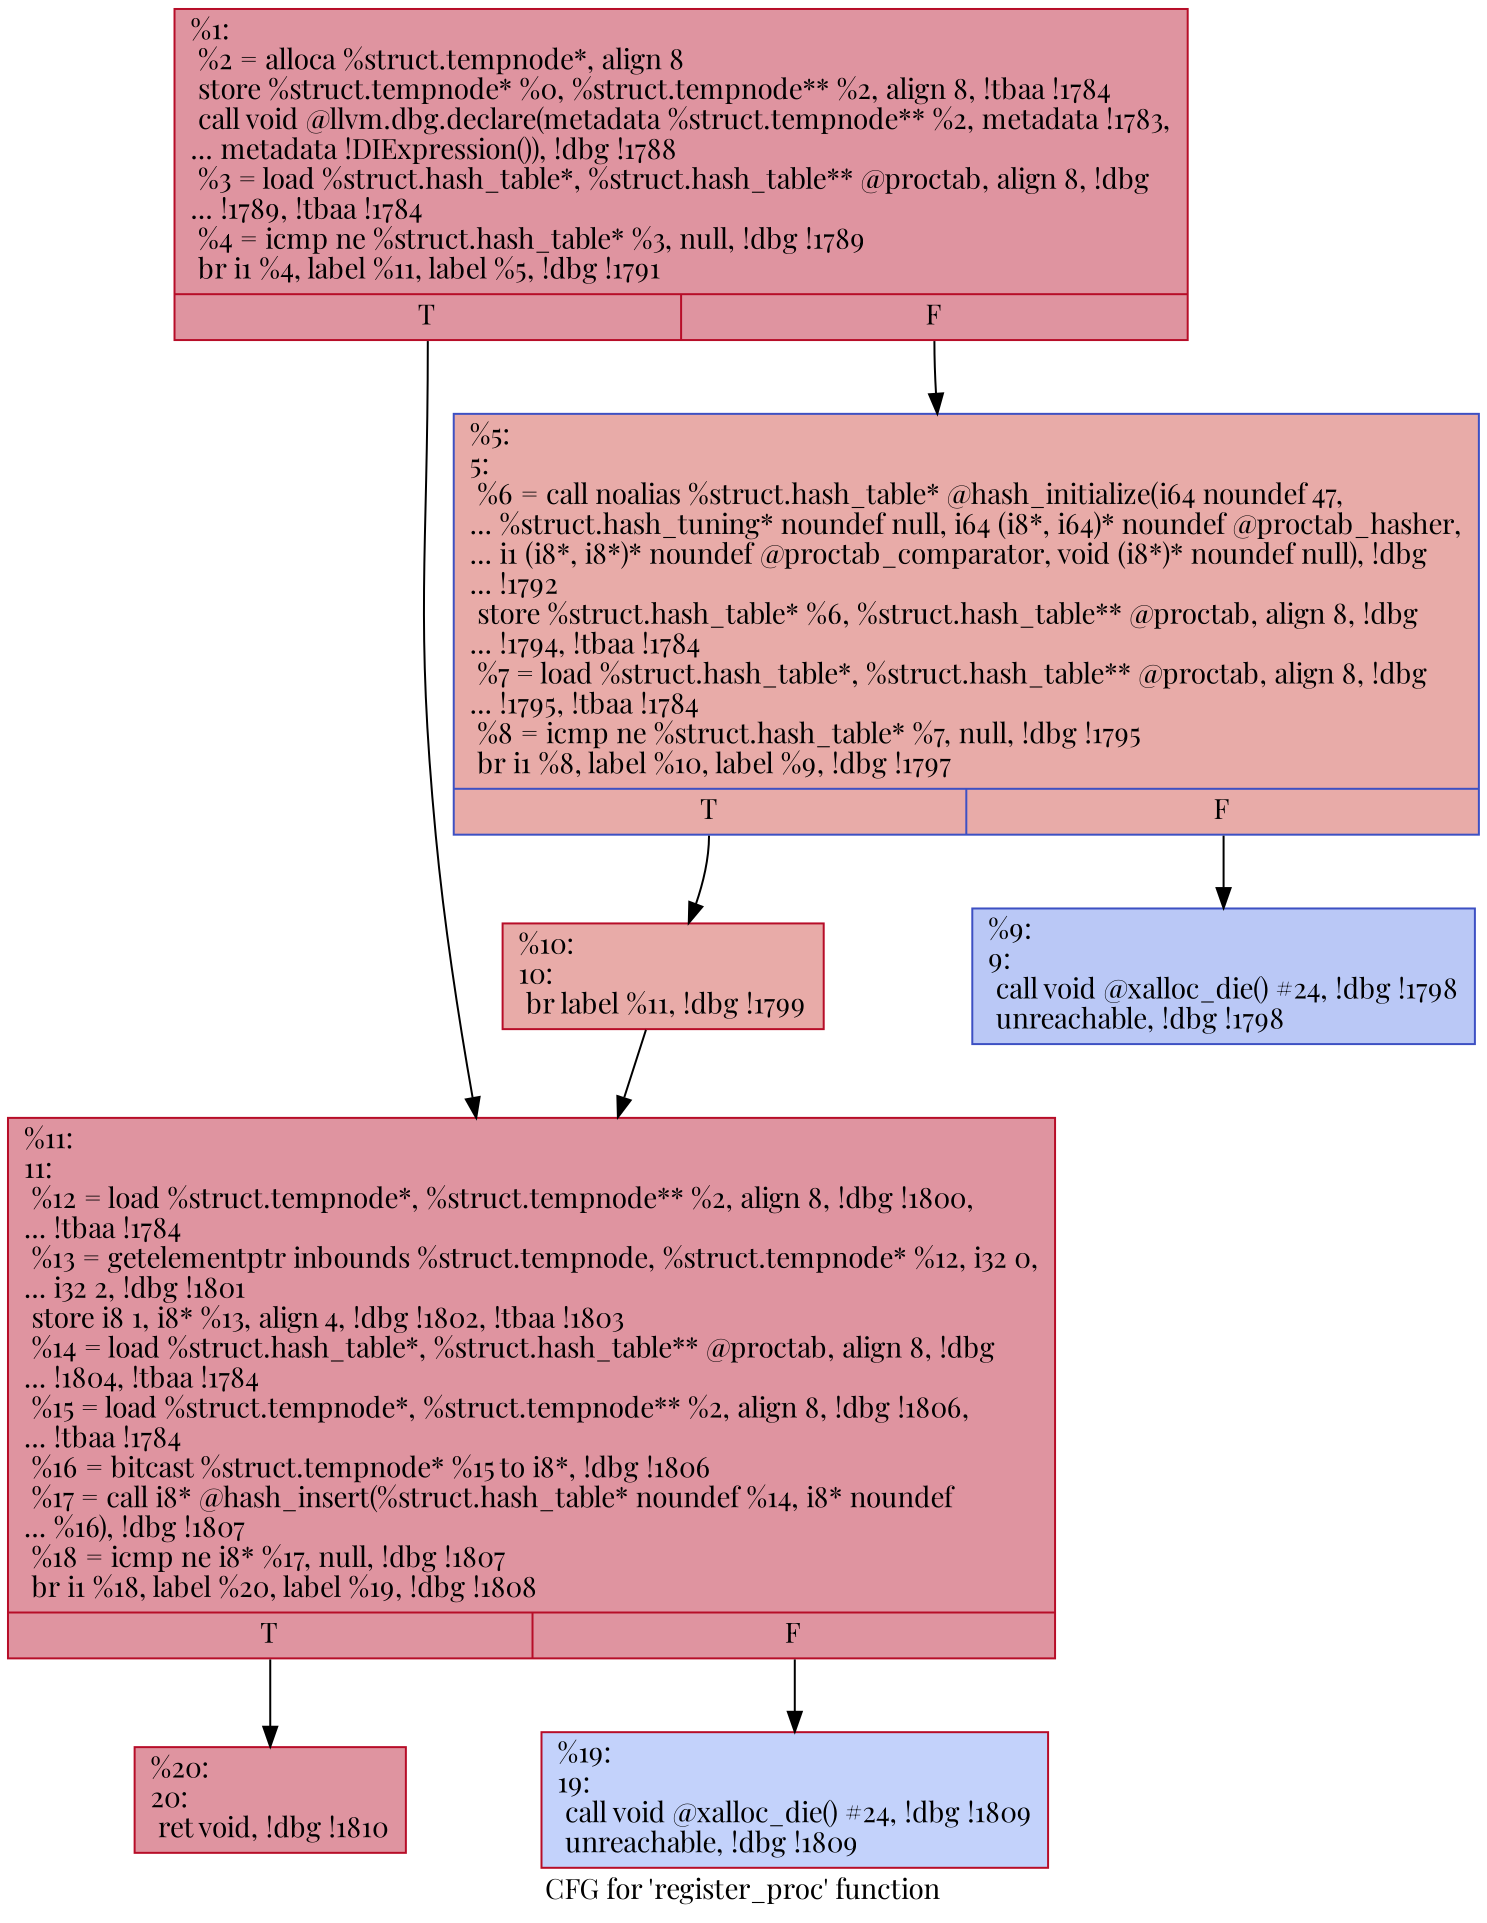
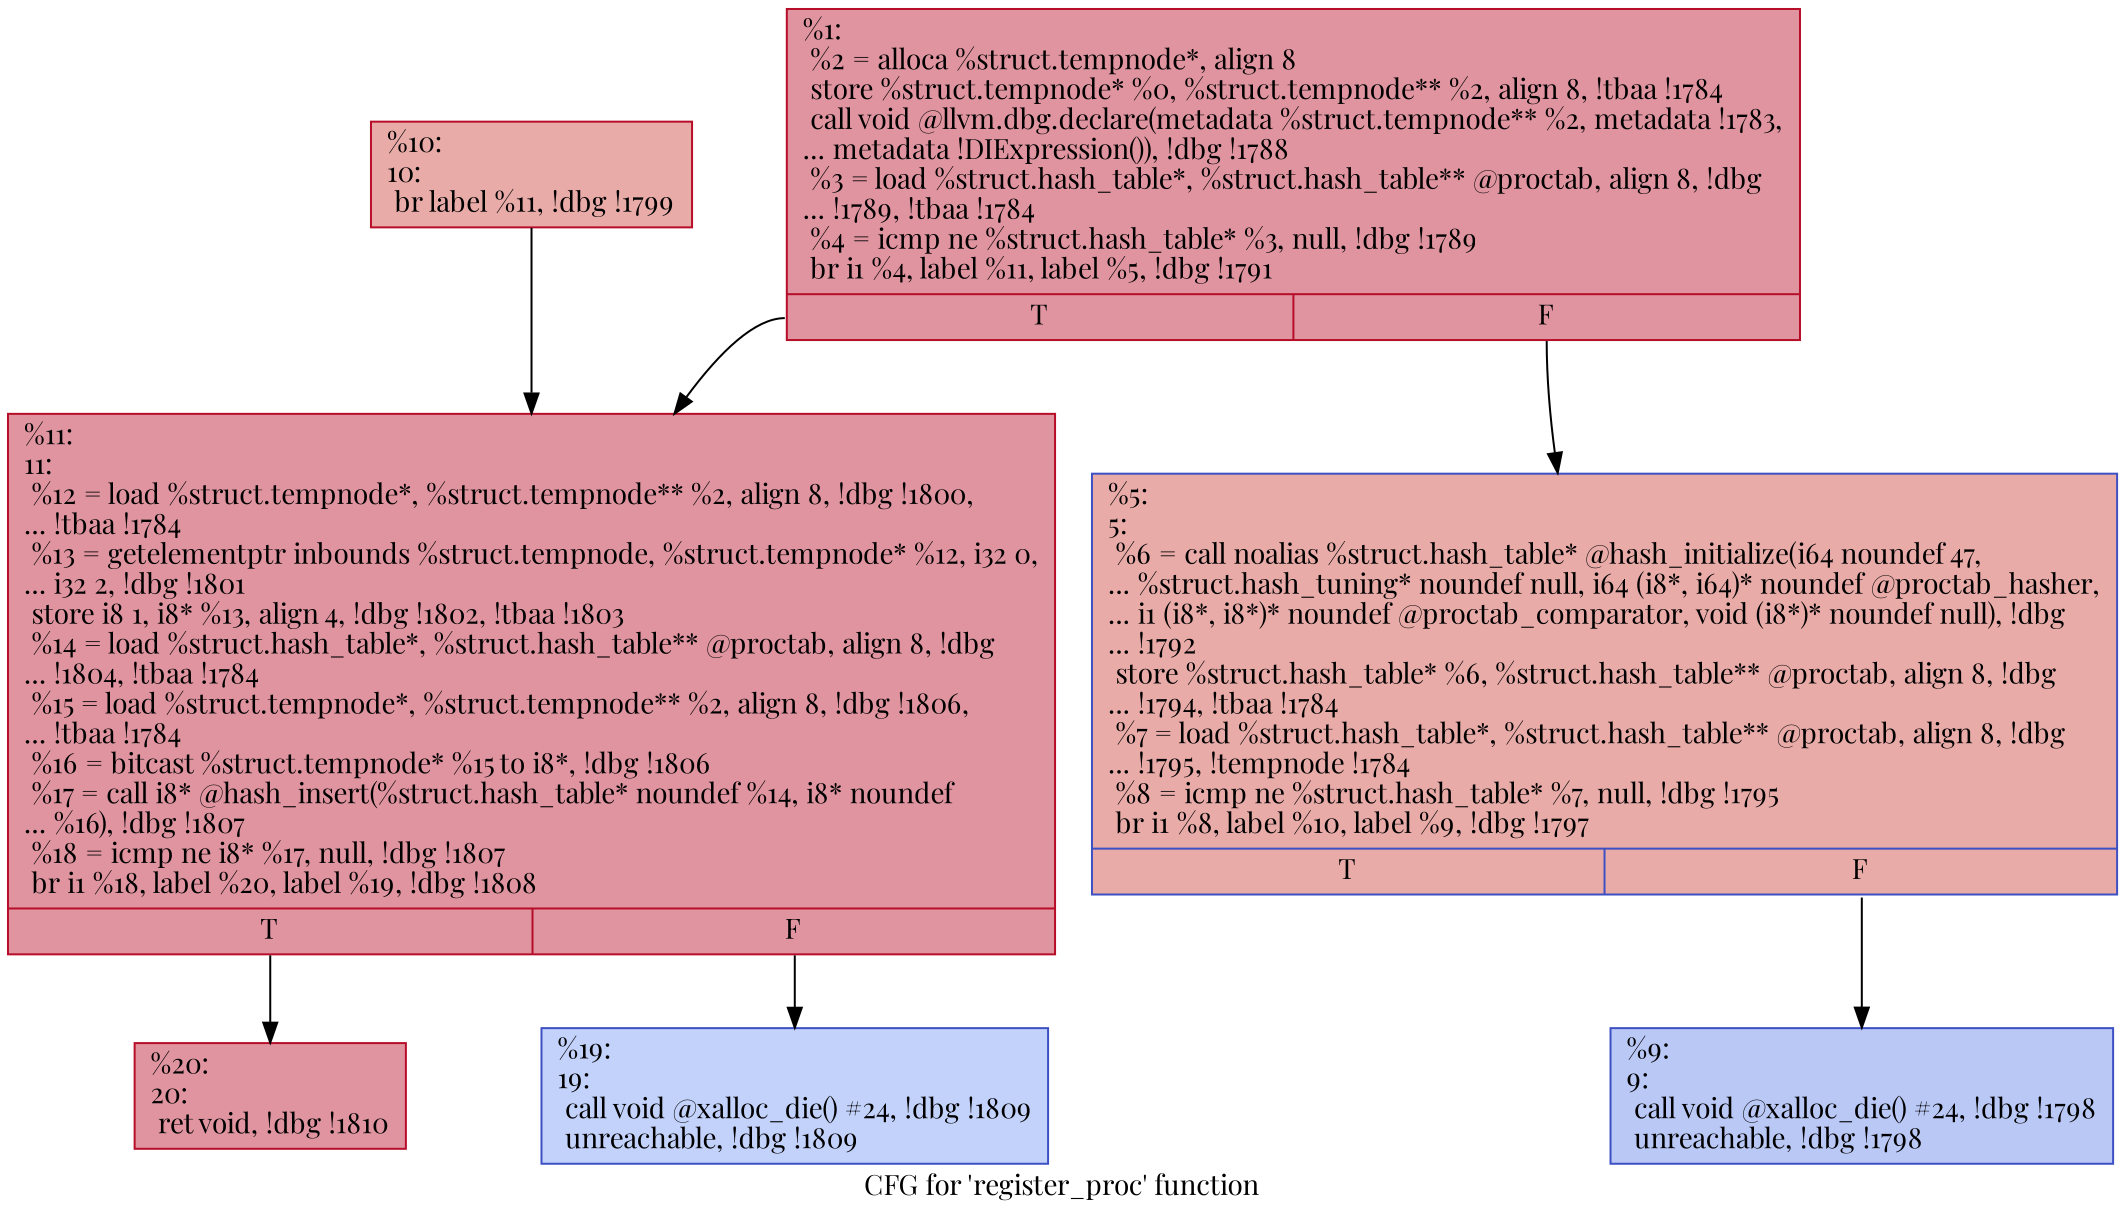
(584, 705) -> (1259, 765)
(705, 870) -> none
(795, 1800) -> (795, 1096)
